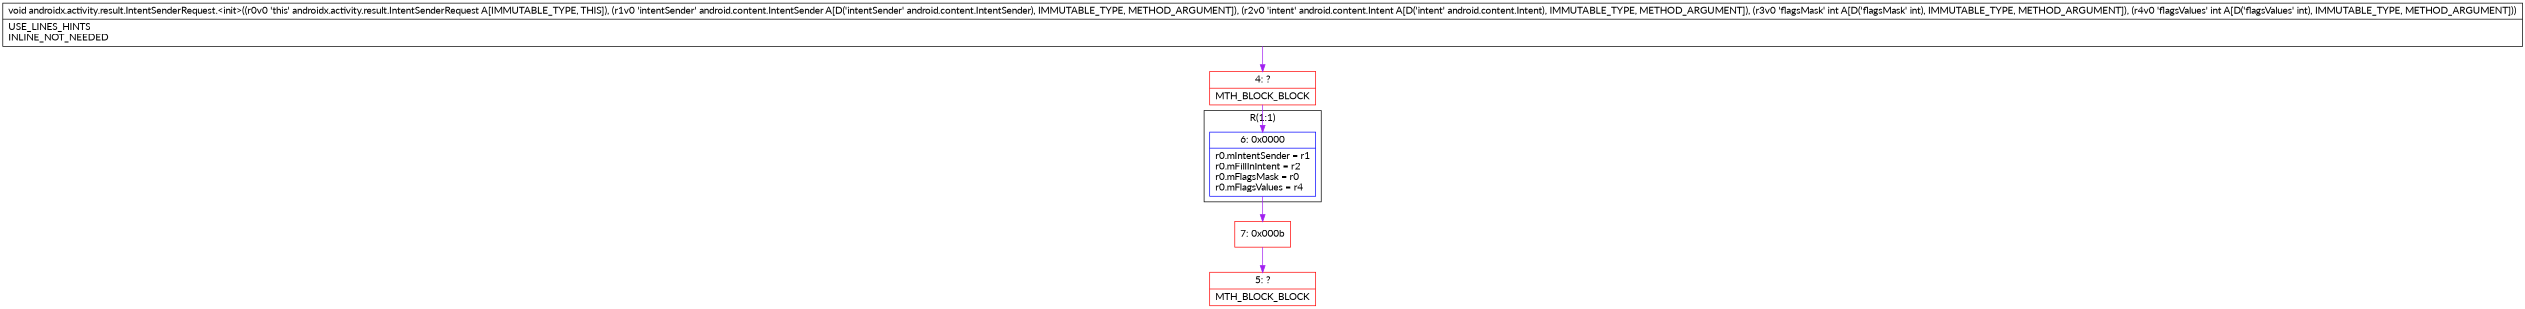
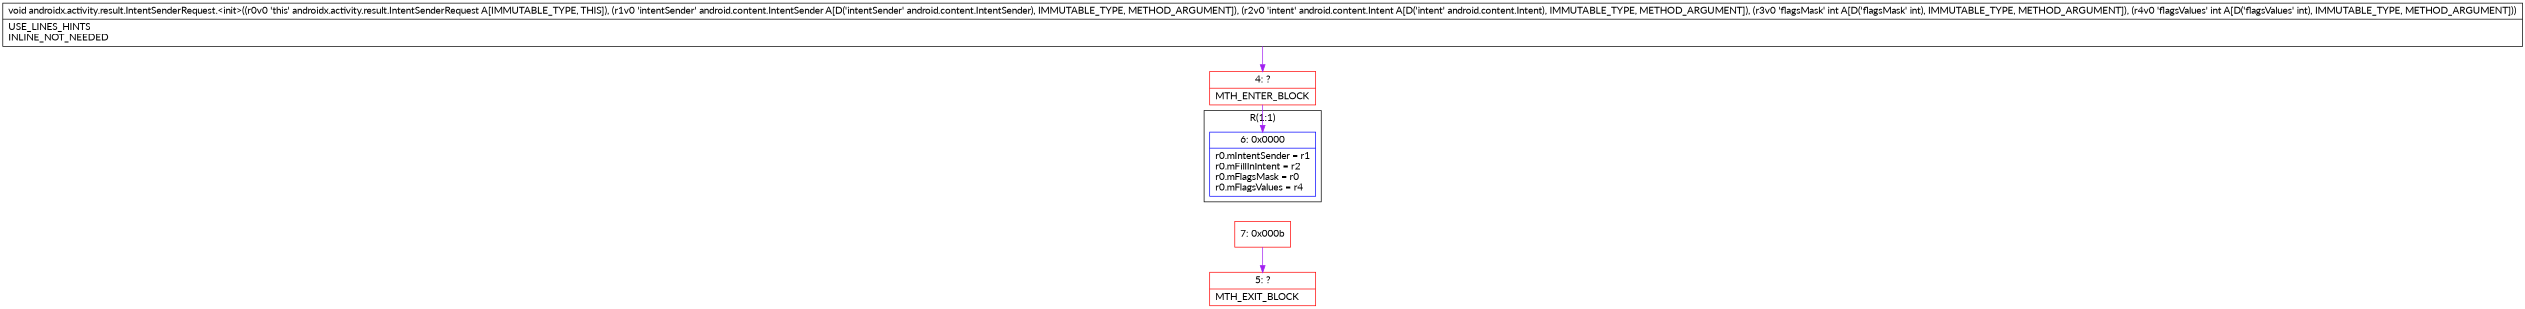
(1263, 96) -> (1262, 96)
(1263, 206) -> none
(1263, 297) -> (1257, 297)
